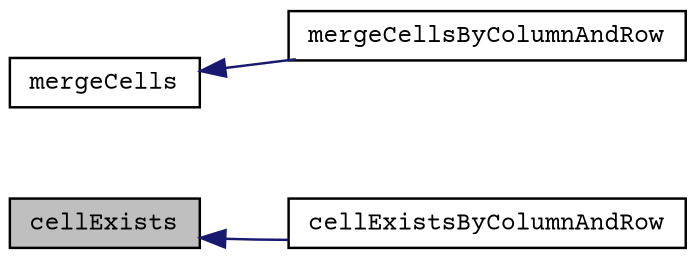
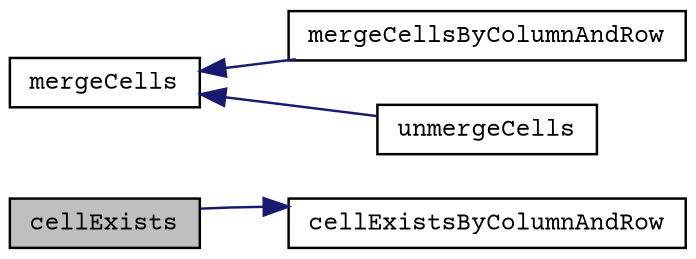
none -> (487, 130)
(257, 240) -> (232, 207)
